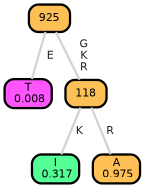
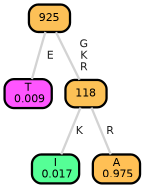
(28, 94) -> (28, 94)
(56, 169) -> (56, 169)
